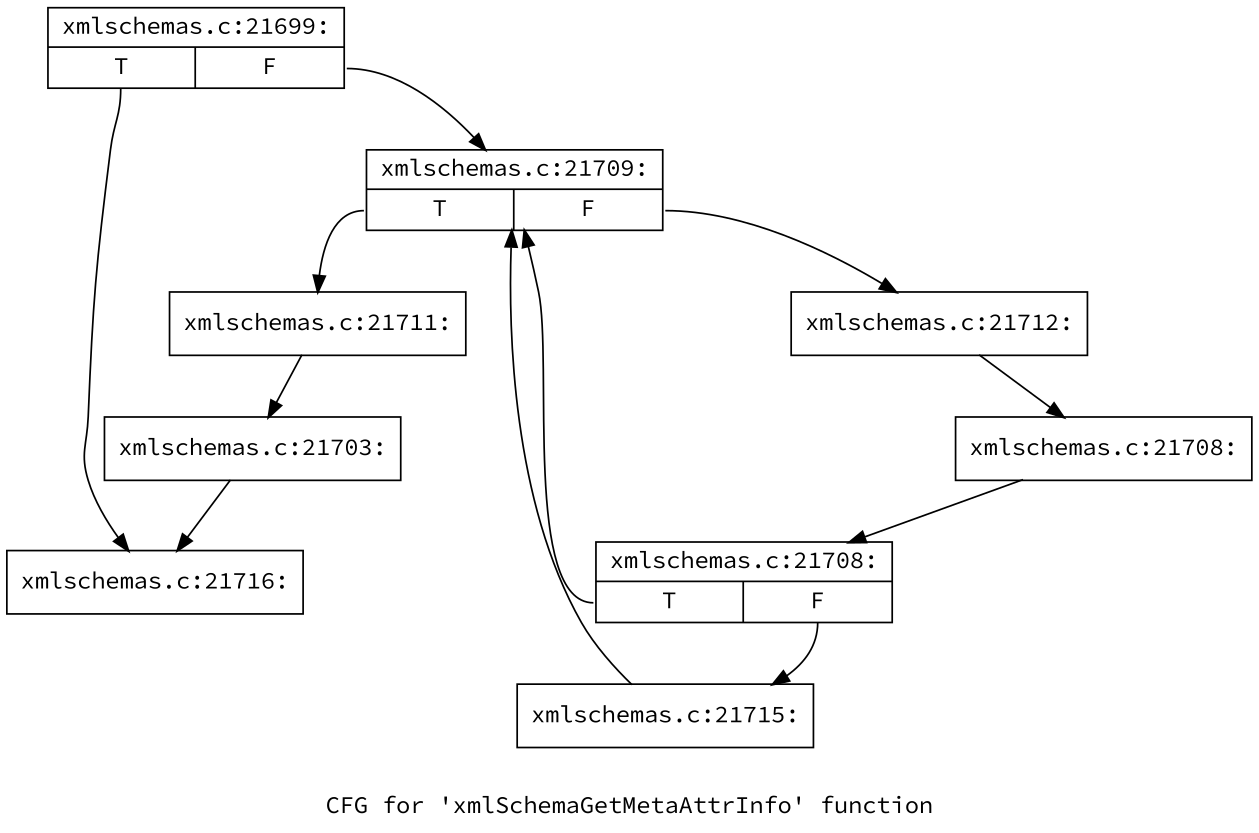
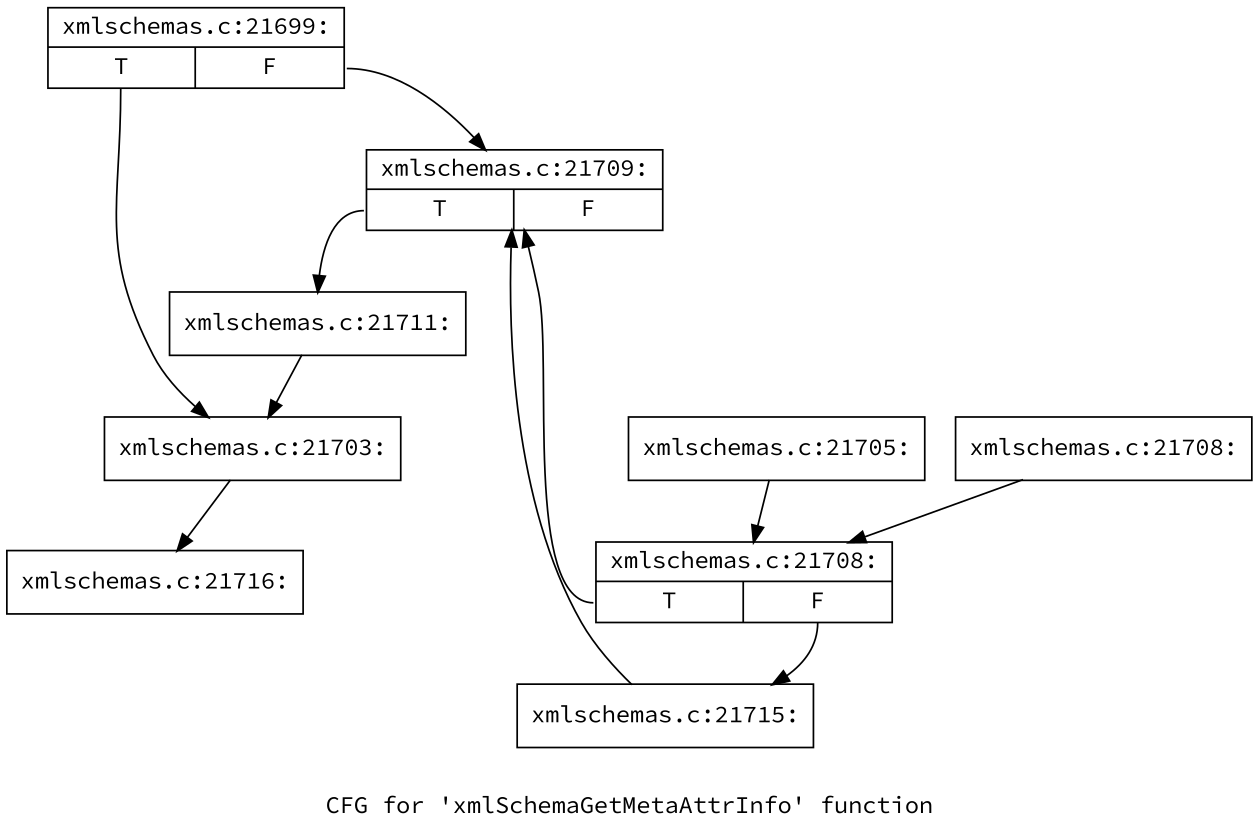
(93, 316) -> (119, 258)
(939, 324) -> none
none -> (777, 449)
